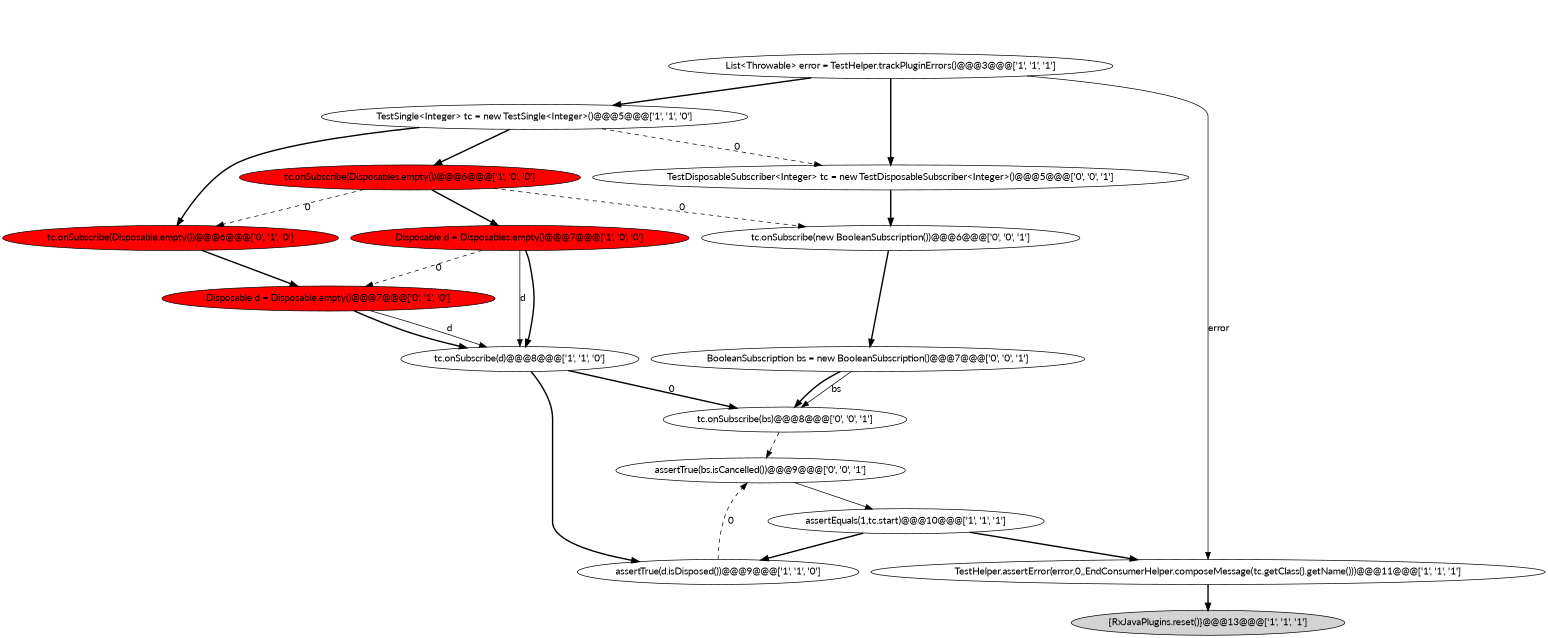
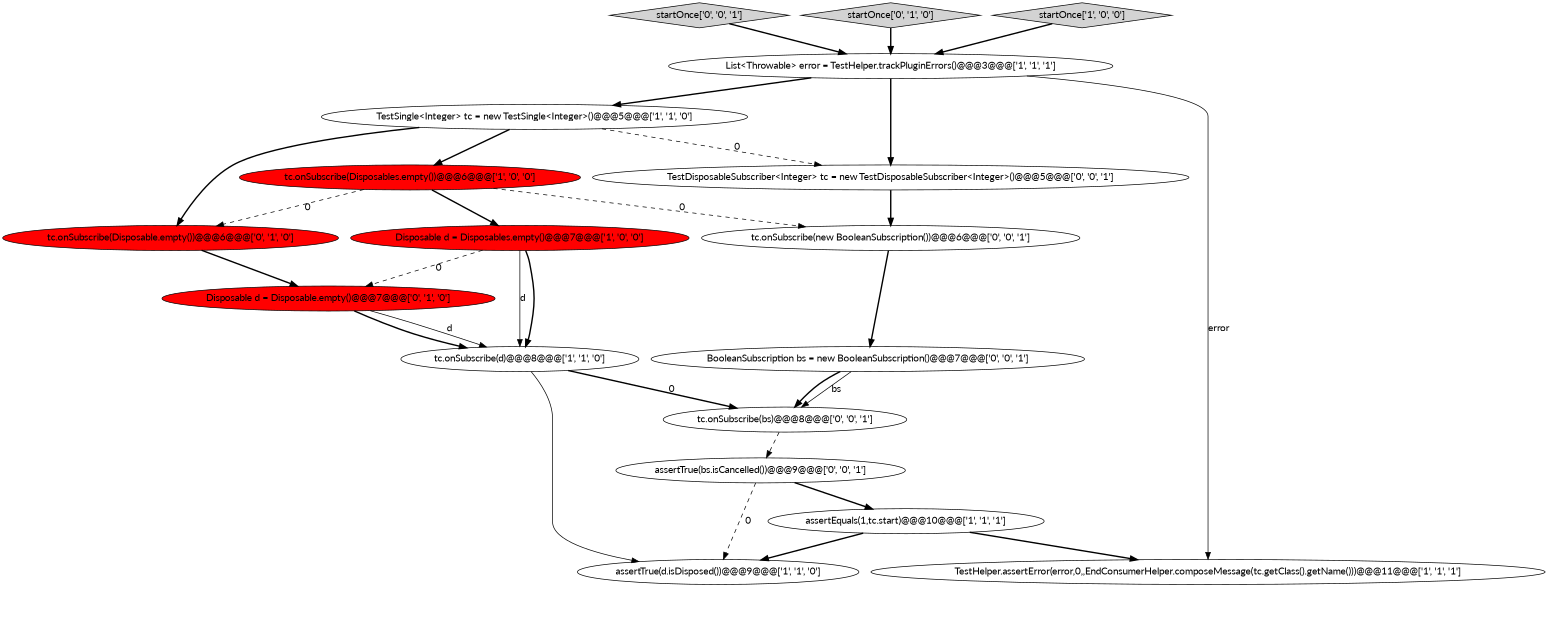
none -> (699, 15)
none -> (891, 15)
none -> (1082, 15)
(553, 490) -> (553, 490)
(830, 495) -> (830, 495)
(723, 521) -> (741, 518)
(1208, 623) -> none
